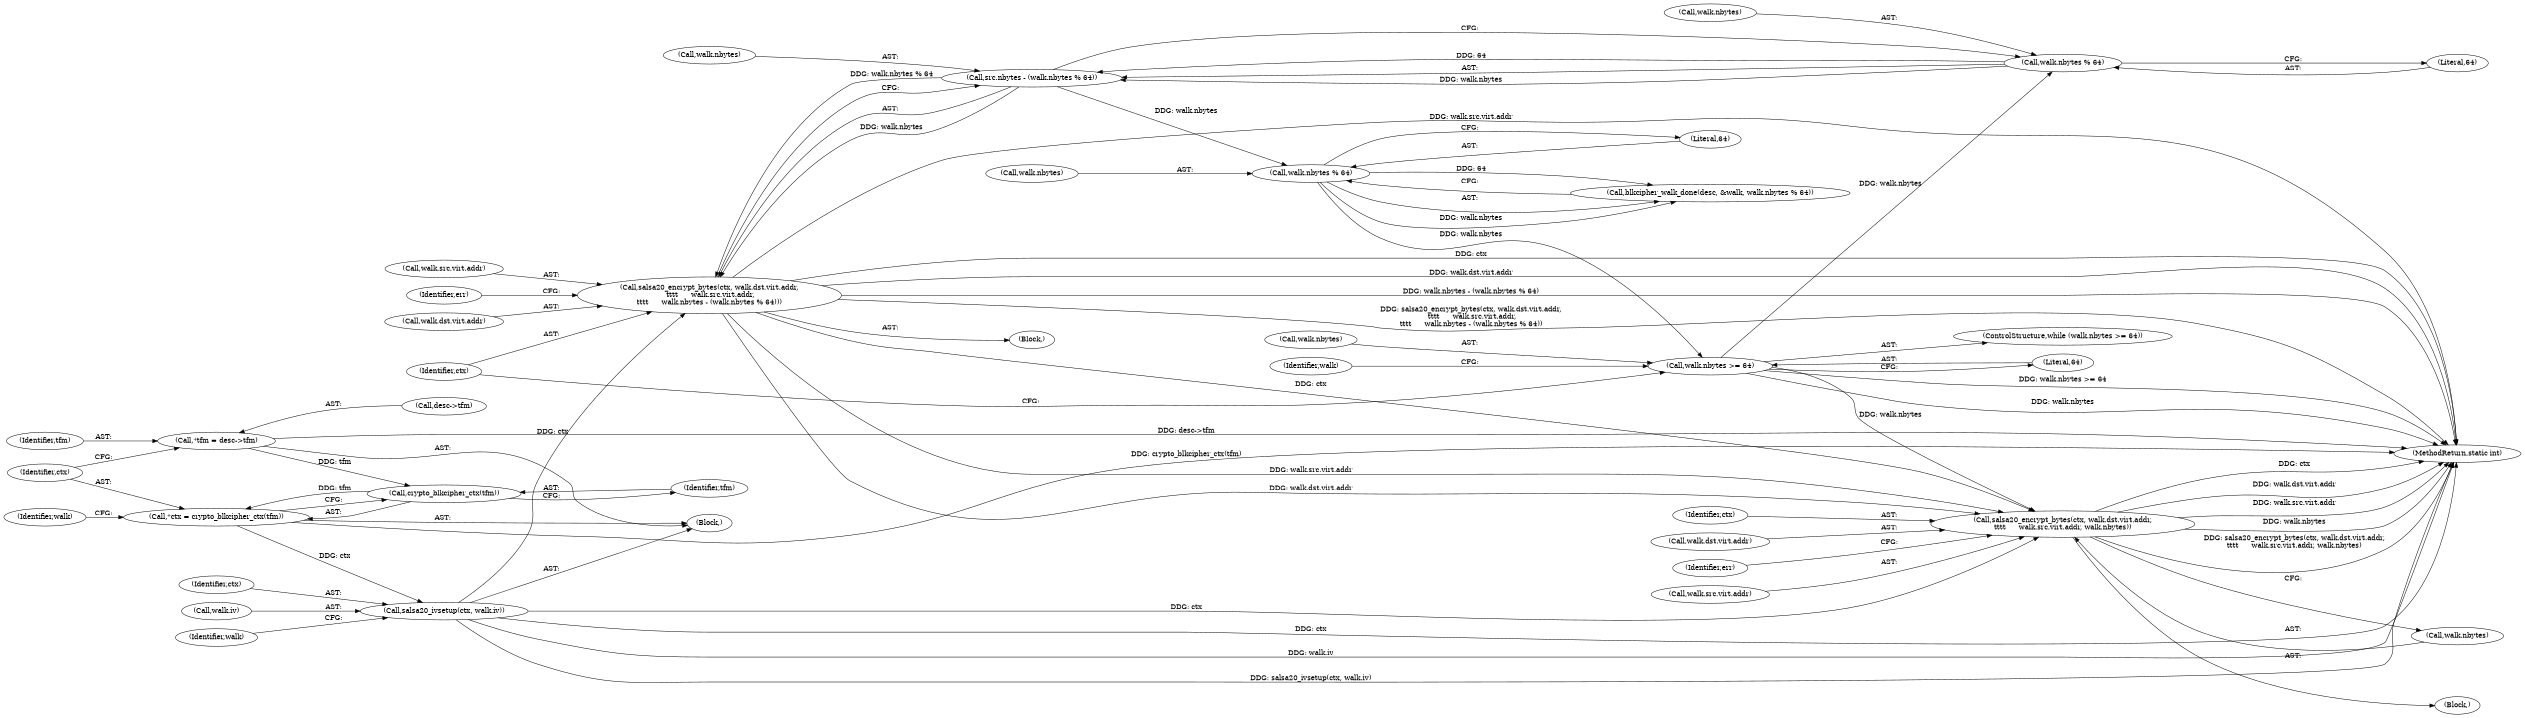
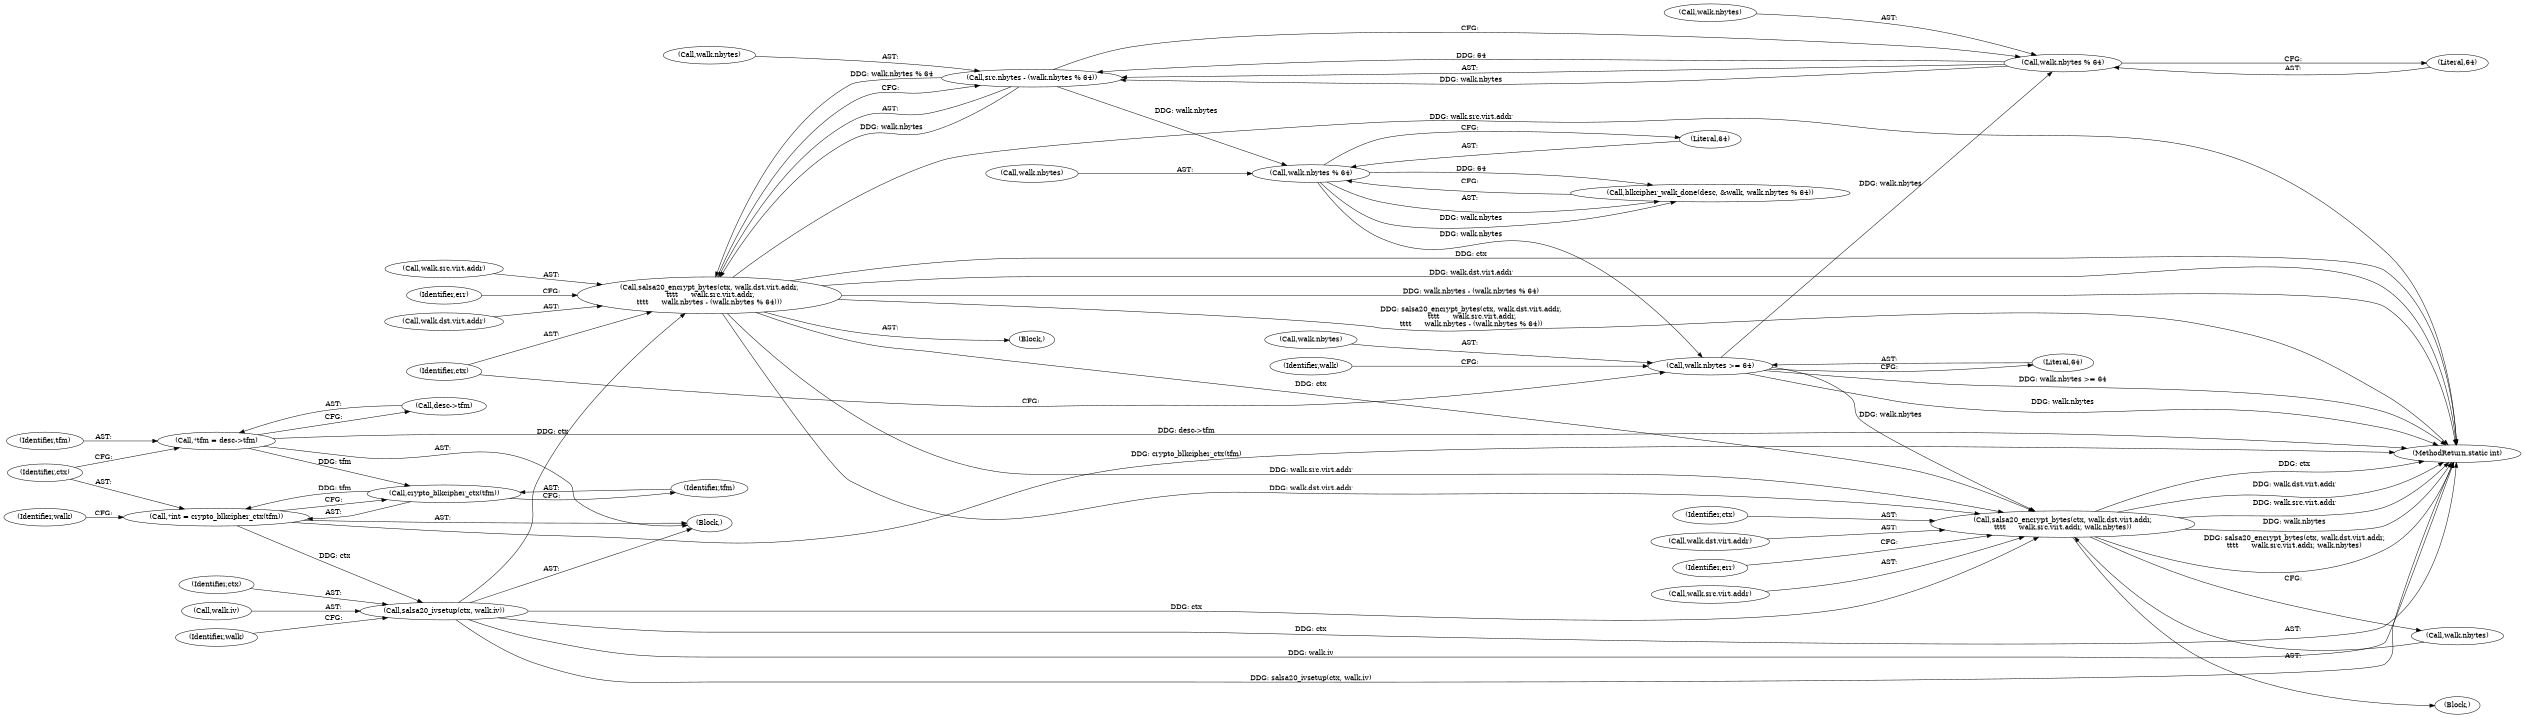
(2063, 336) -> none
none -> (331, 423)
(217, 517) -> (217, 517)
